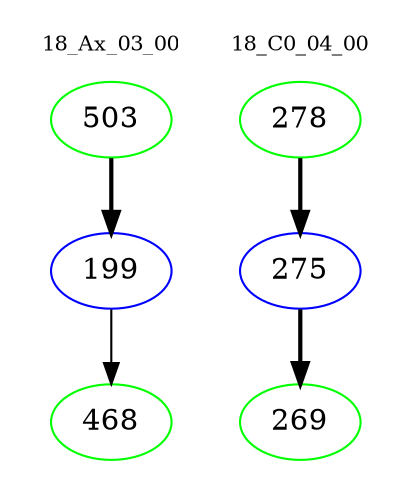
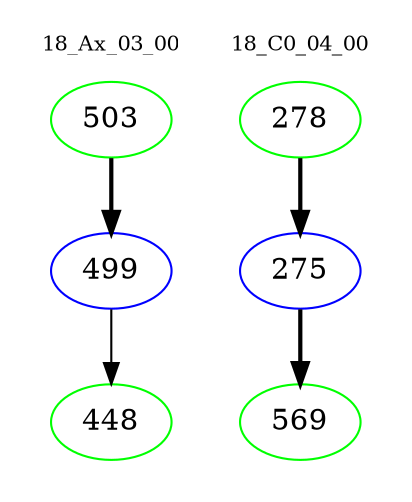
(111, 271) -> (111, 271)
(111, 422) -> (111, 422)
(300, 422) -> (300, 422)
